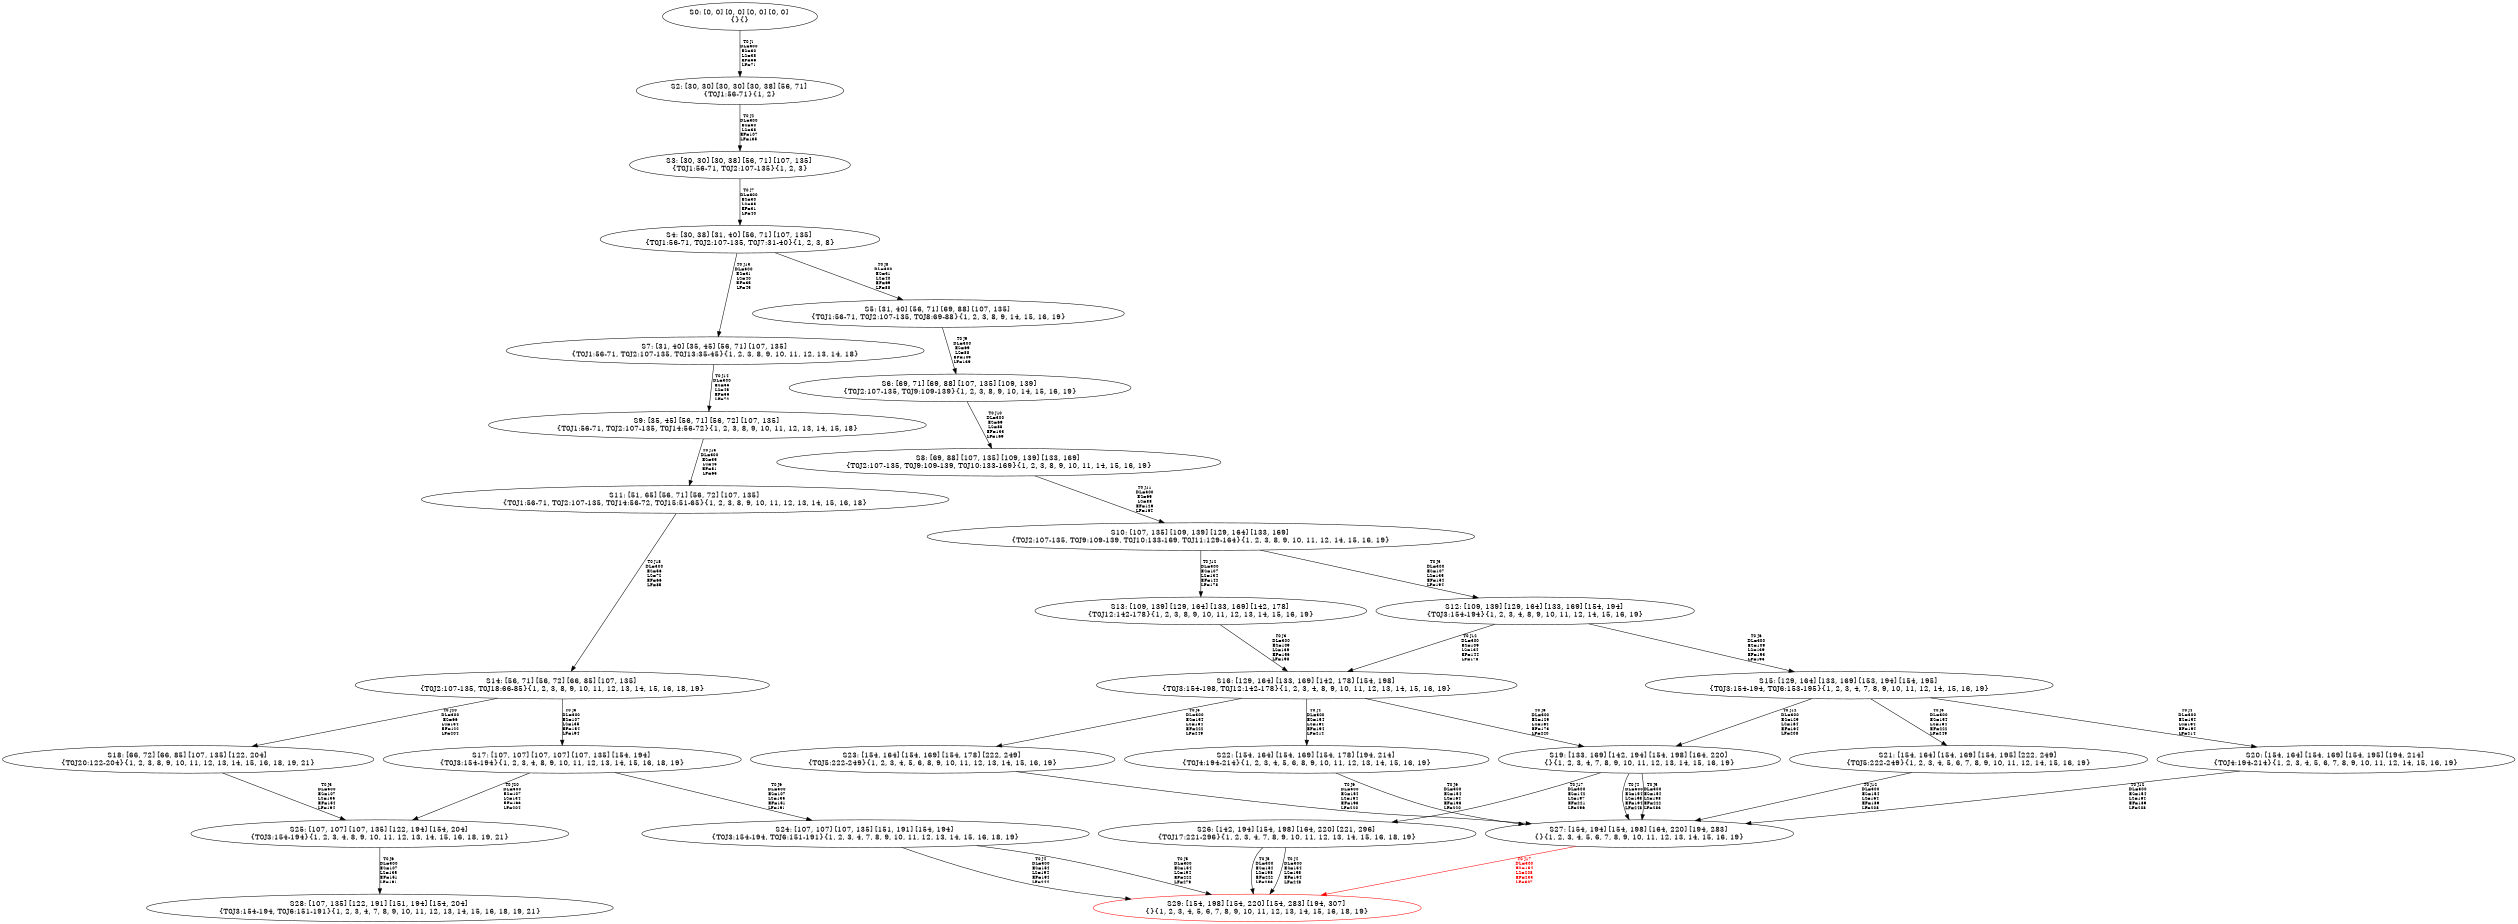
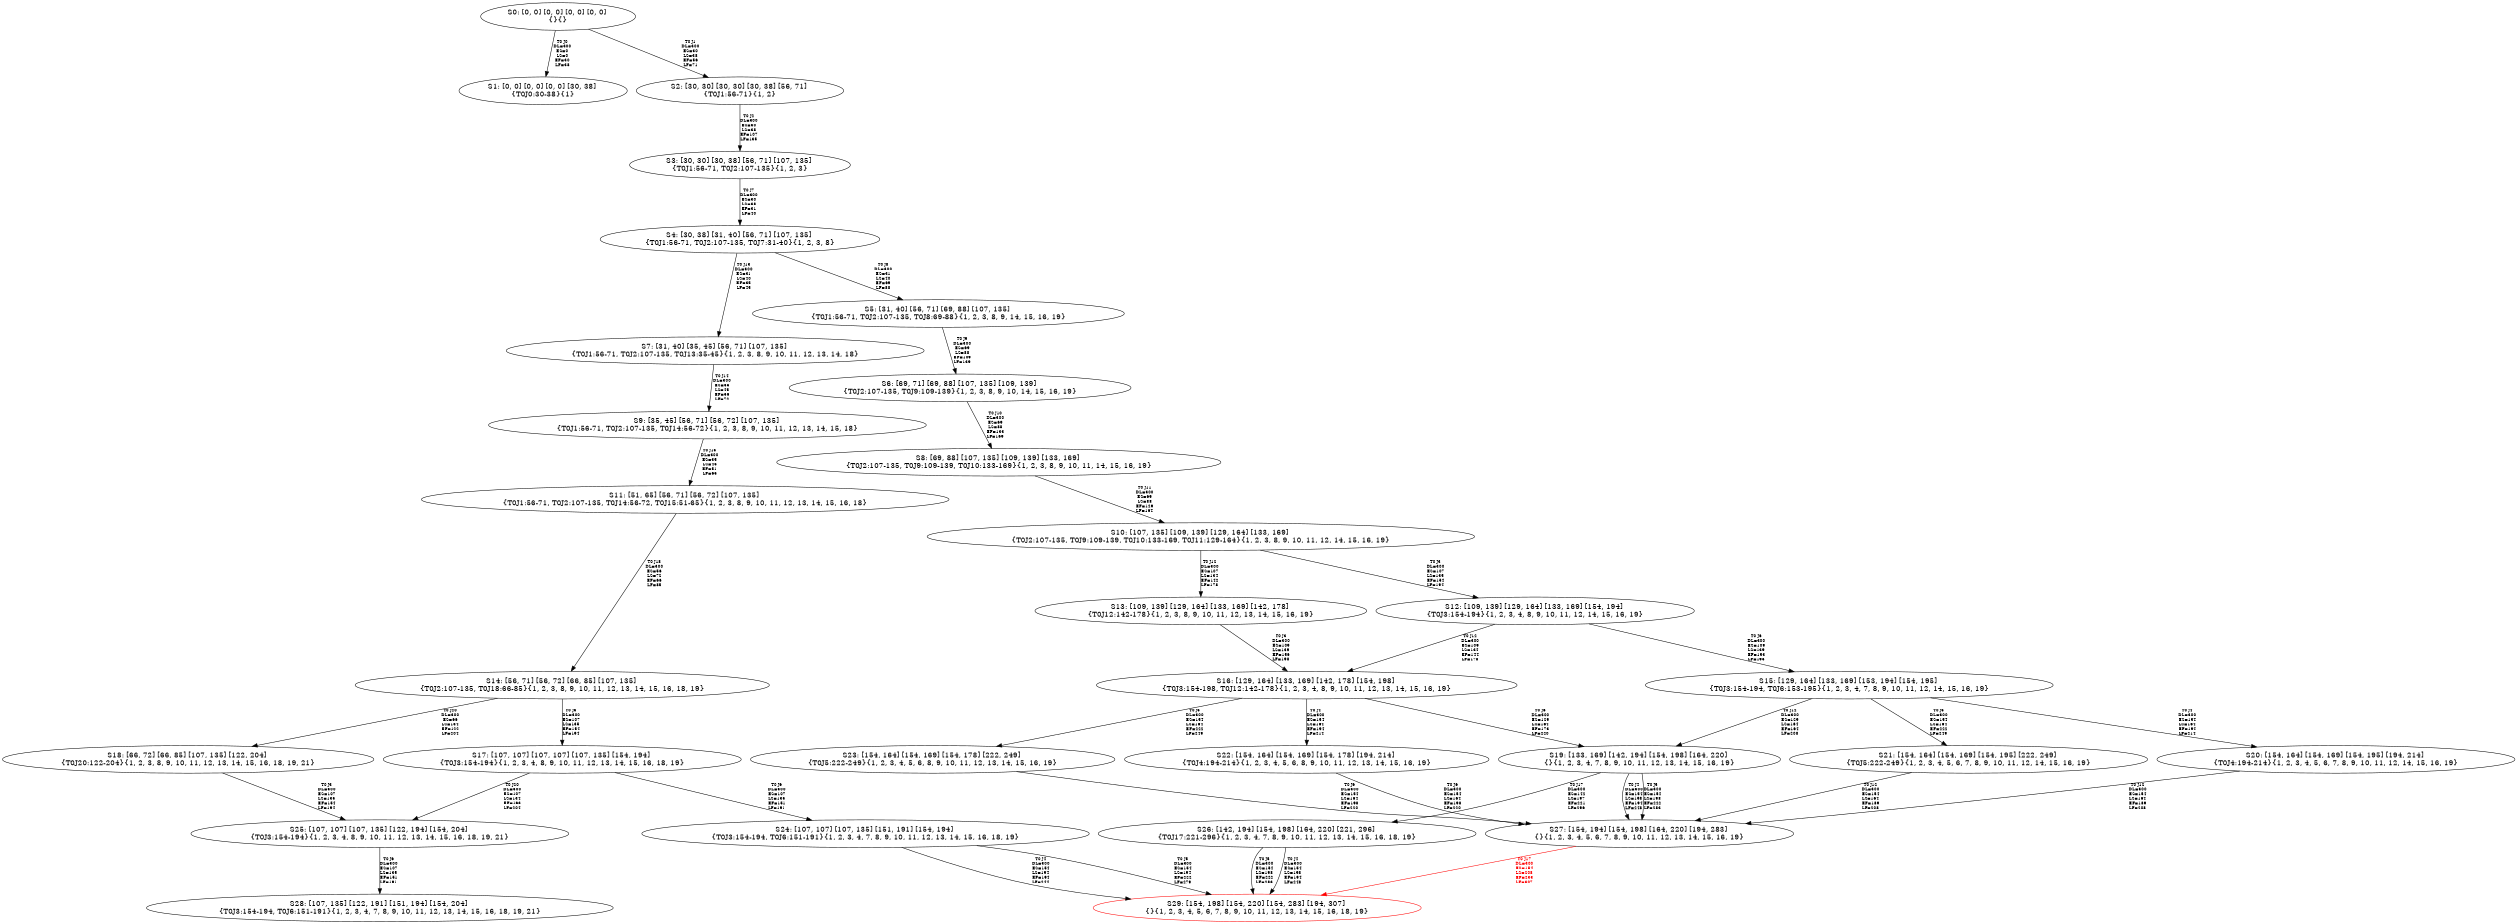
none -> (543, 91)
